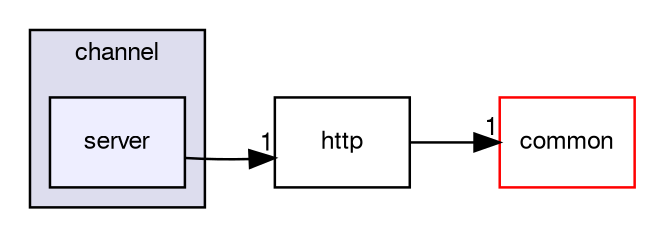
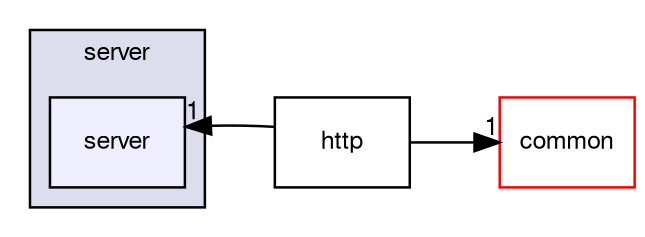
(117, 54) -> (117, 54)
(221, 159) -> (243, 126)
